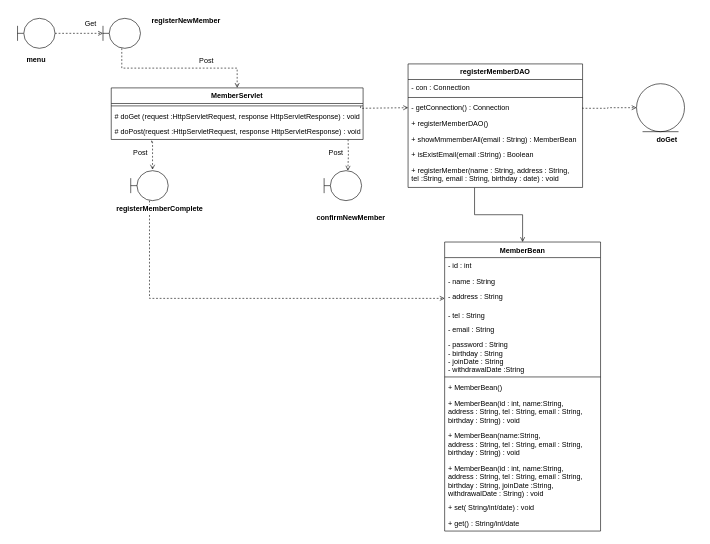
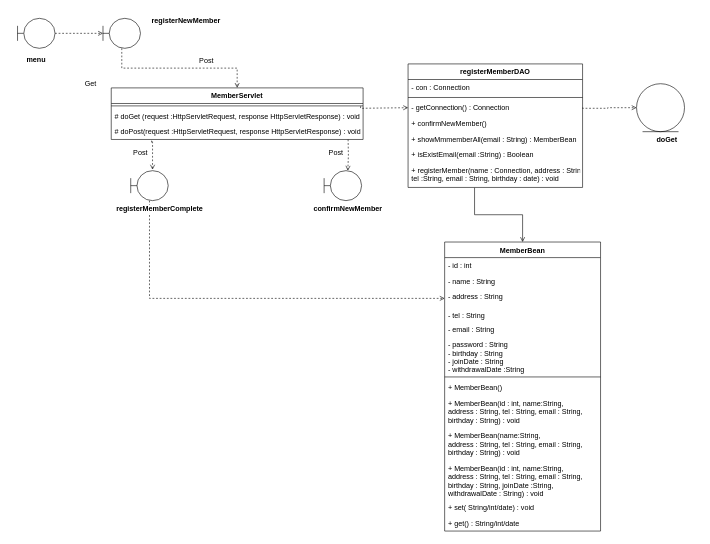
(91, 24) -> (91, 84)
(452, 124) -> (450, 124)
(498, 170) -> (506, 170)
(351, 218) -> (348, 209)
